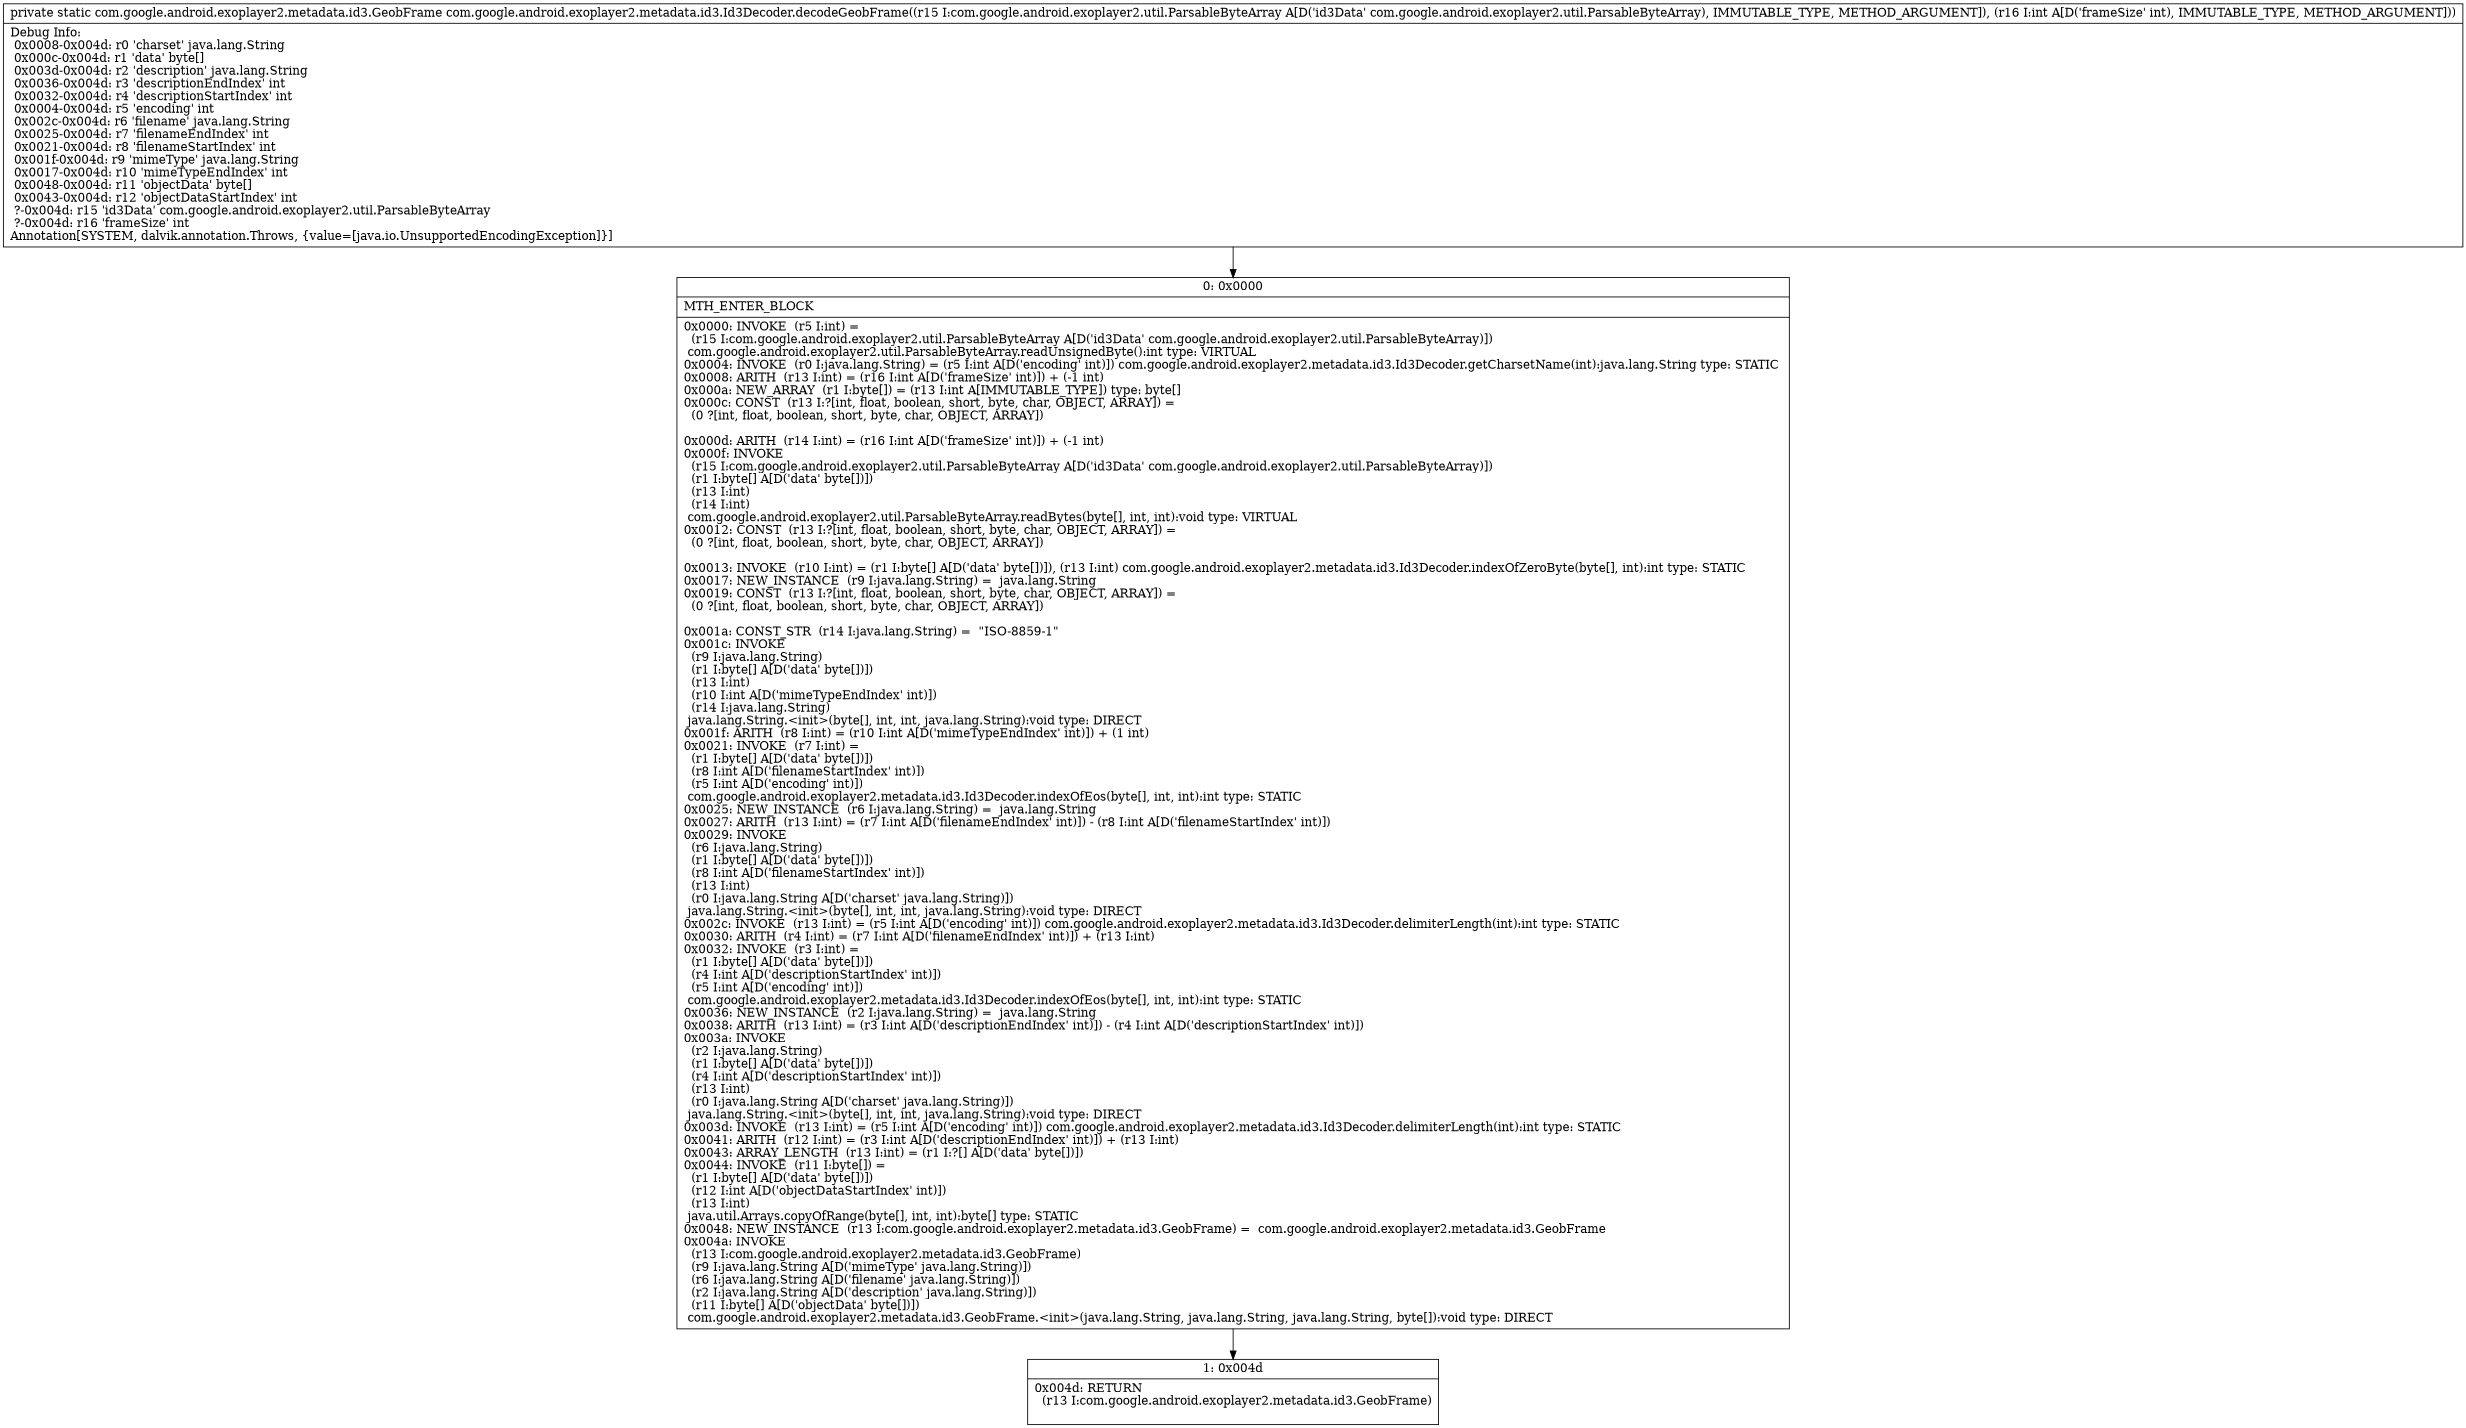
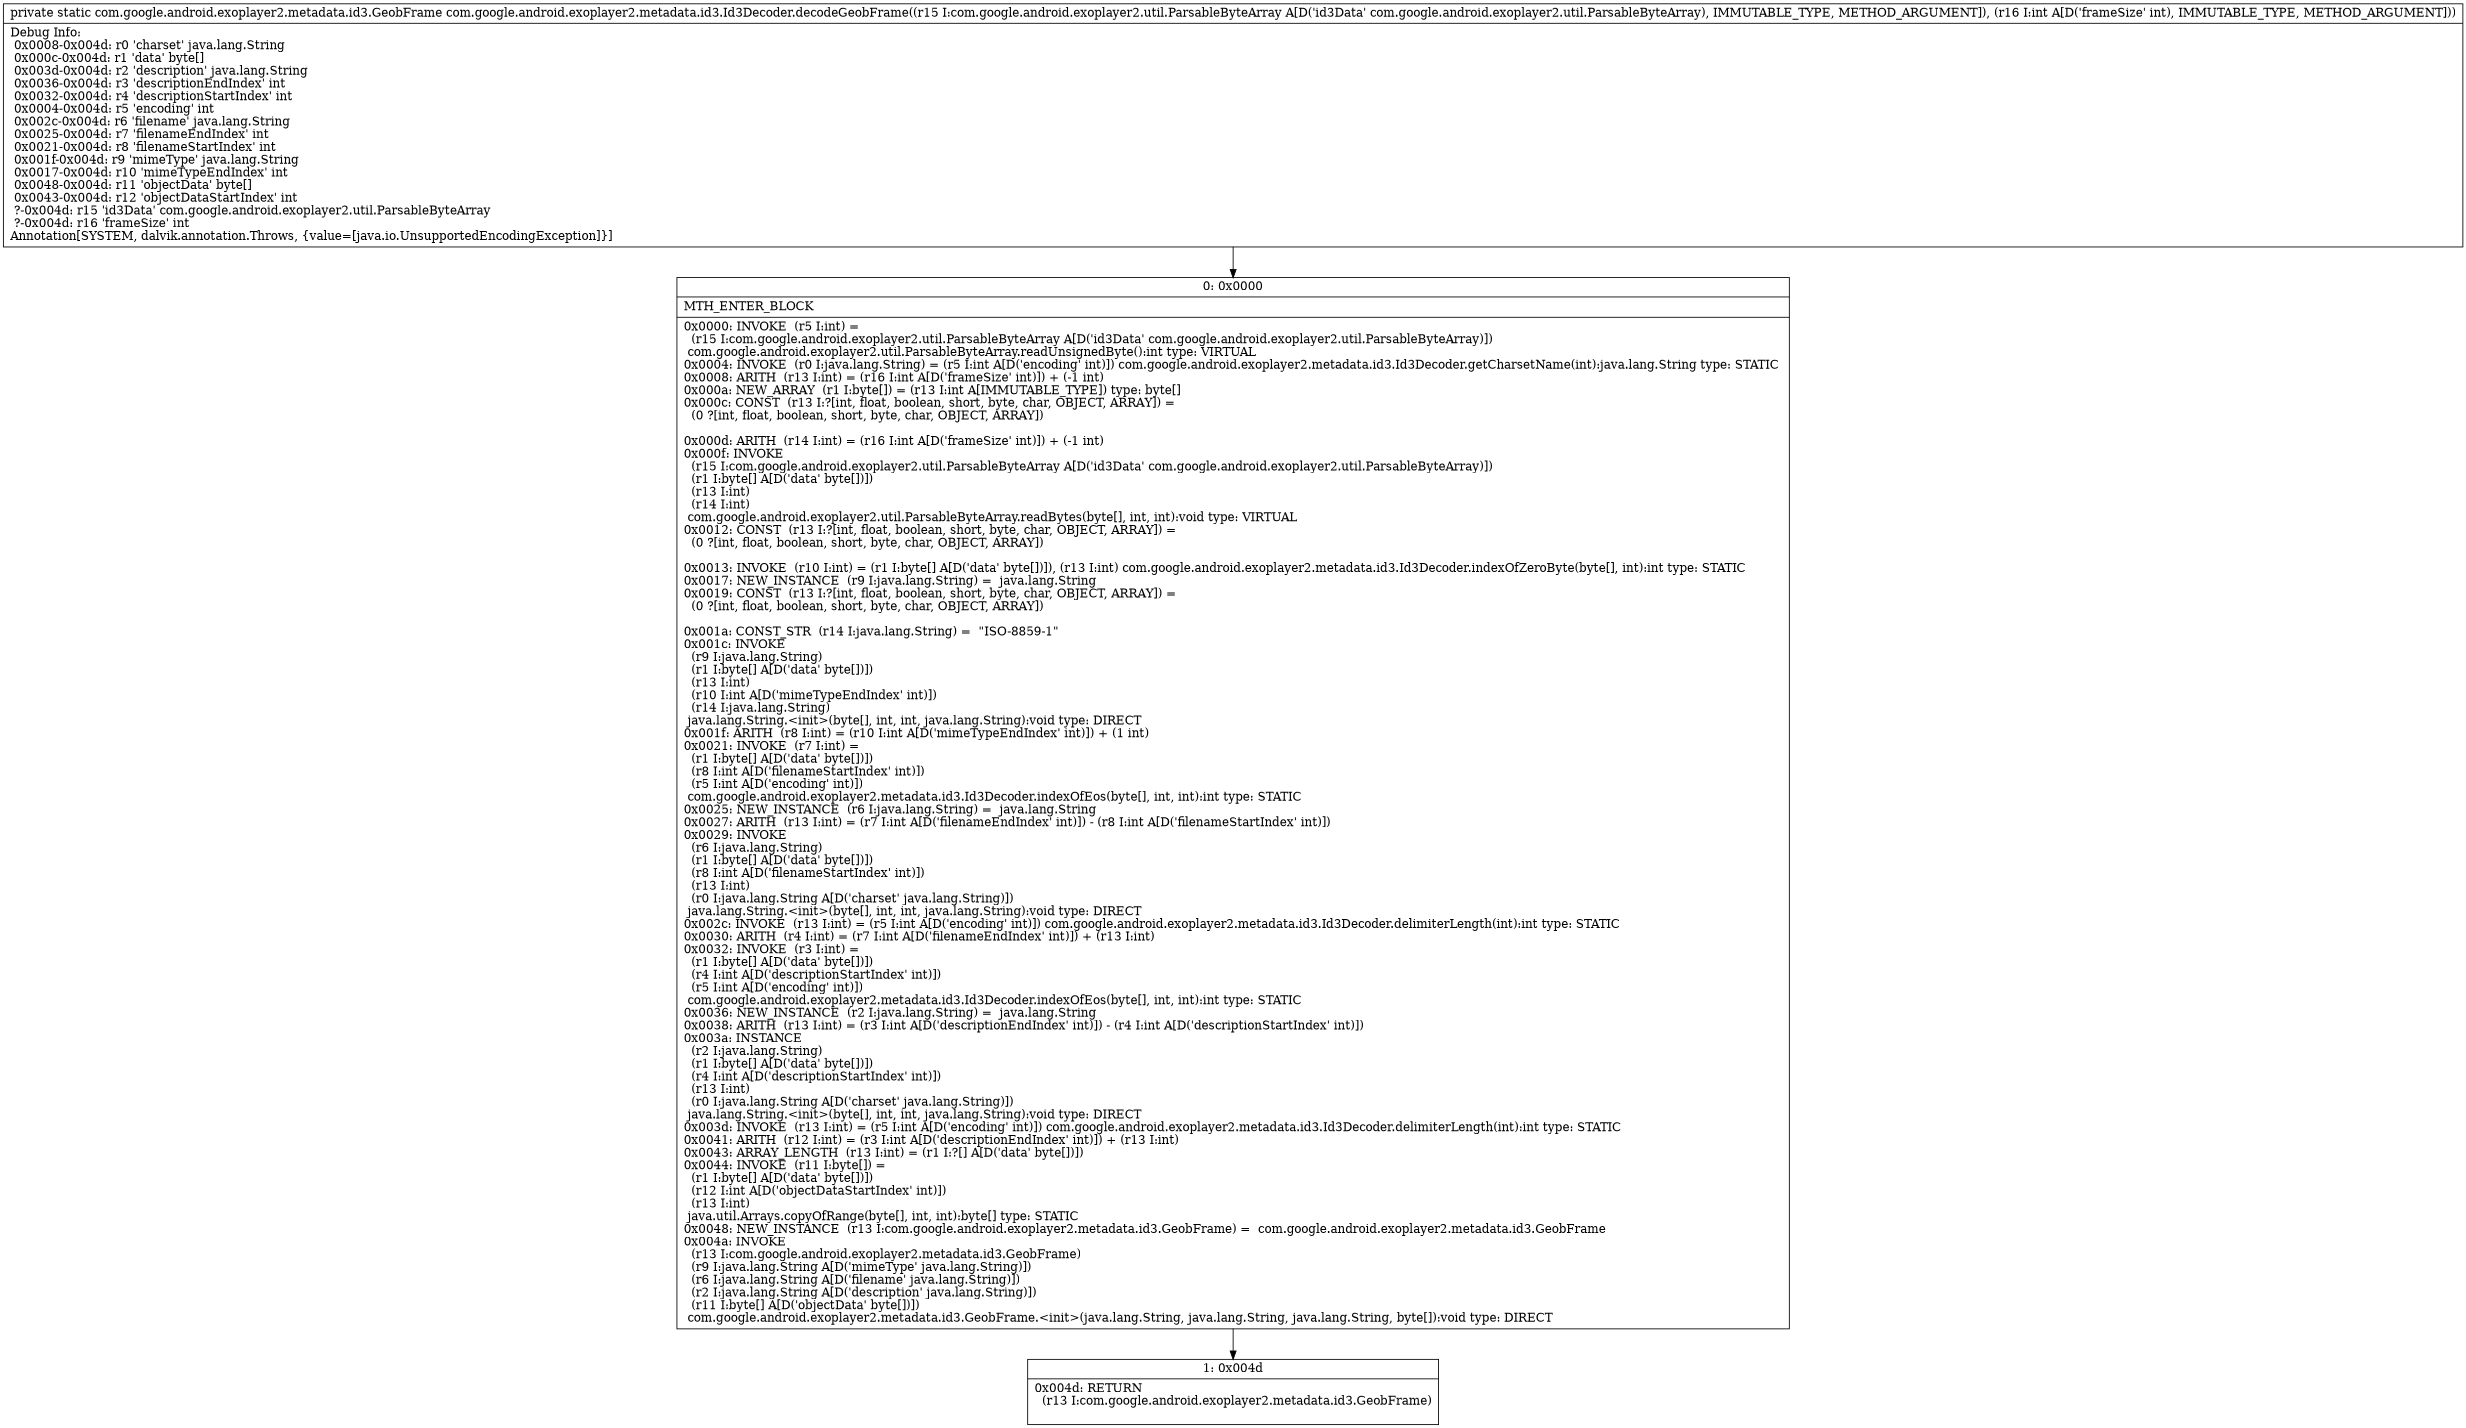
(739, 1039) -> (747, 1039)
